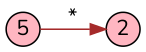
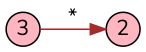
(23, 29) -> (23, 29)
